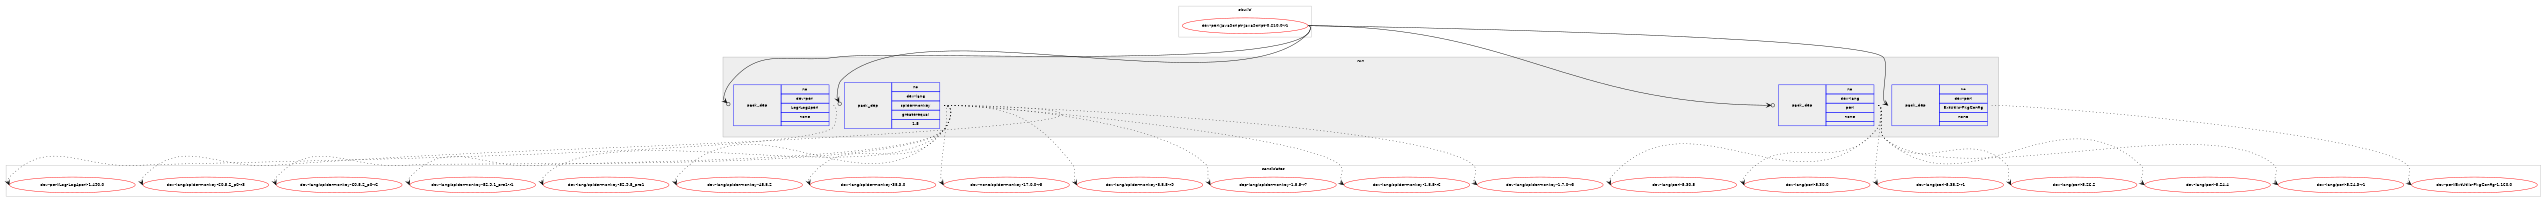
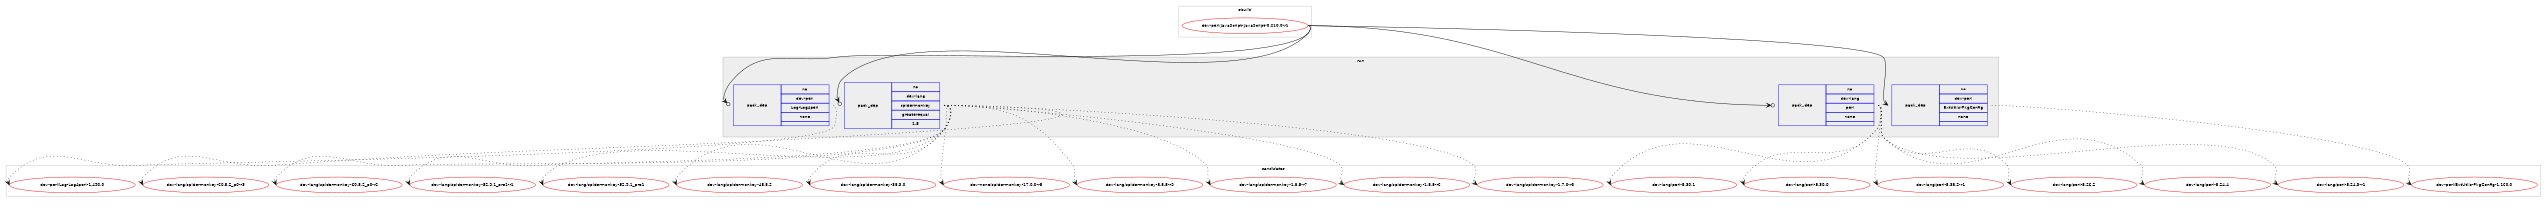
(606, 185) -> (606, 185)
(1273, 185) -> (1273, 185)
(1674, 185) -> (1674, 185)
